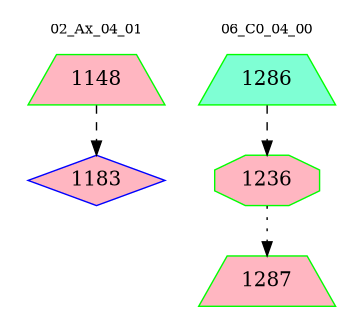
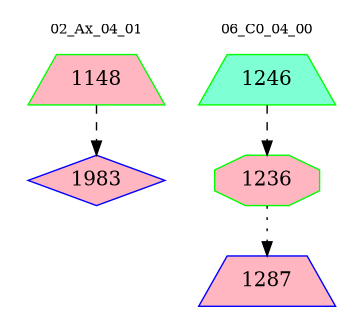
(267, 80) -> (267, 80)
(97, 180) -> (97, 180)
(267, 281) -> (267, 281)
